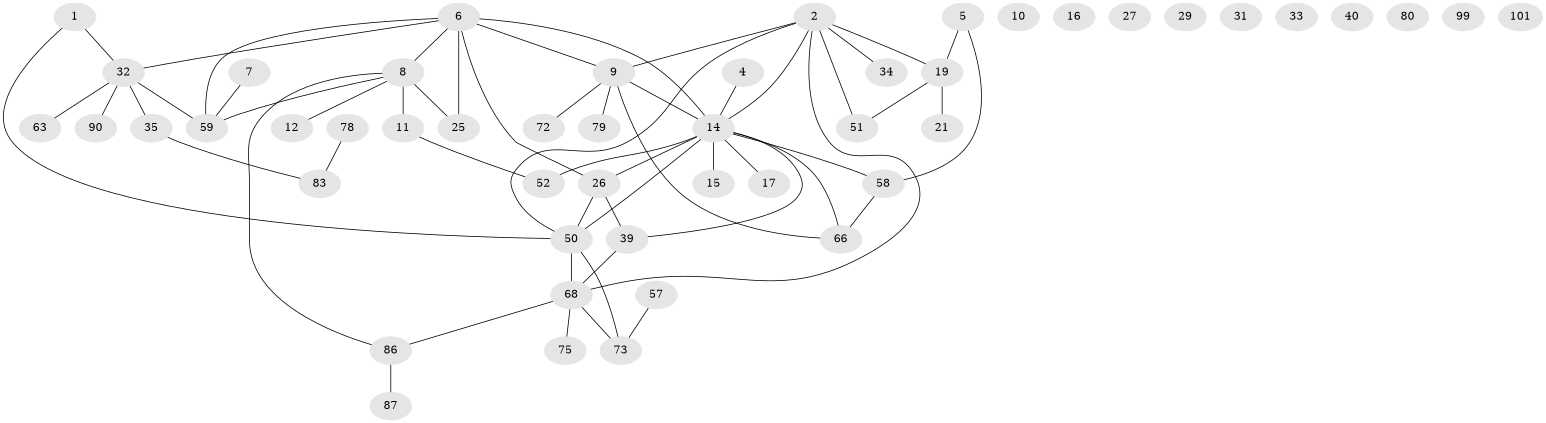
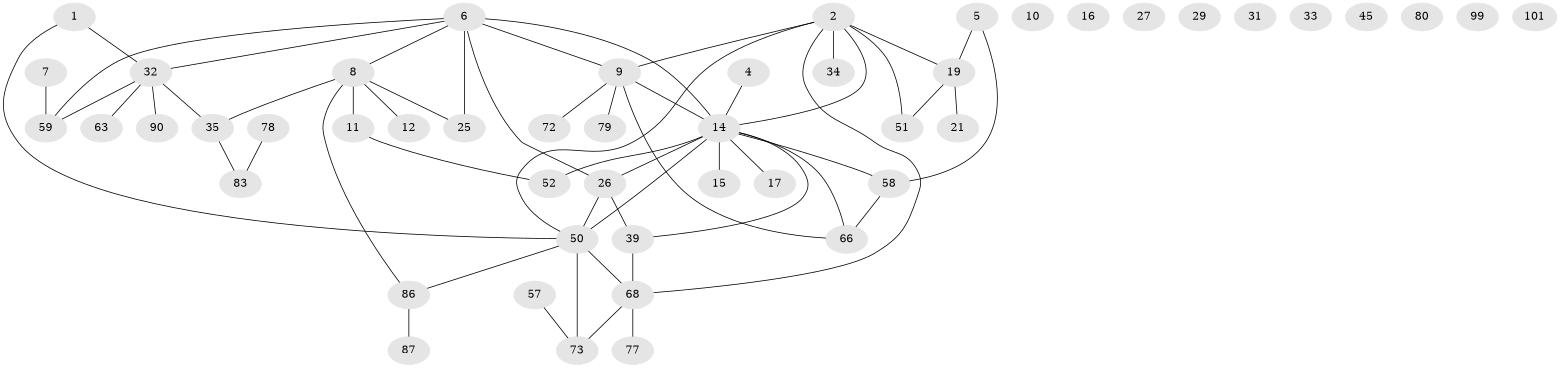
(1352, 17) -> (1366, 17)
(303, 96) -> (282, 98)
(481, 323) -> (493, 267)
(565, 351) -> (633, 351)
